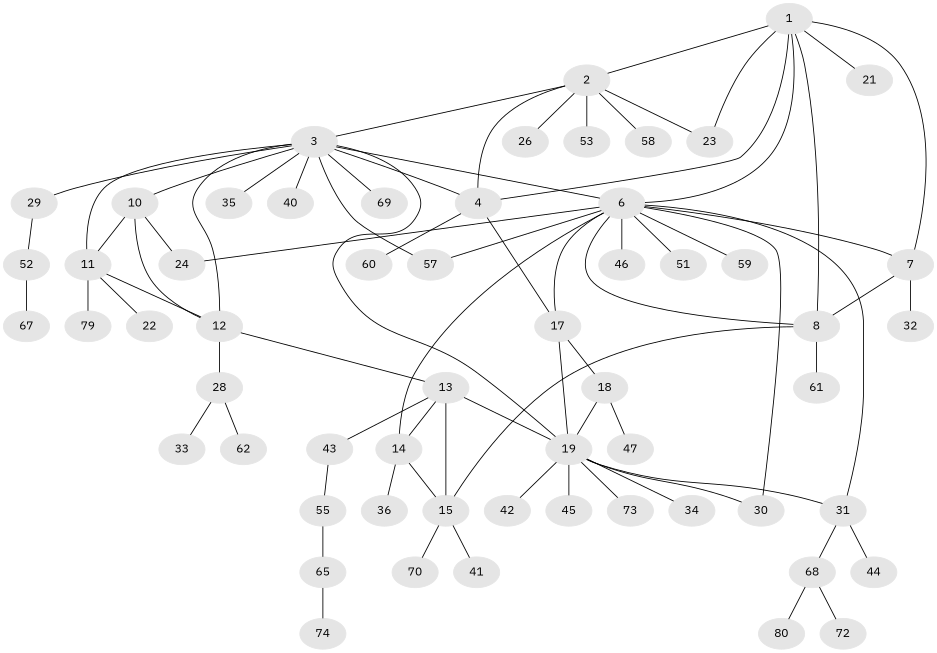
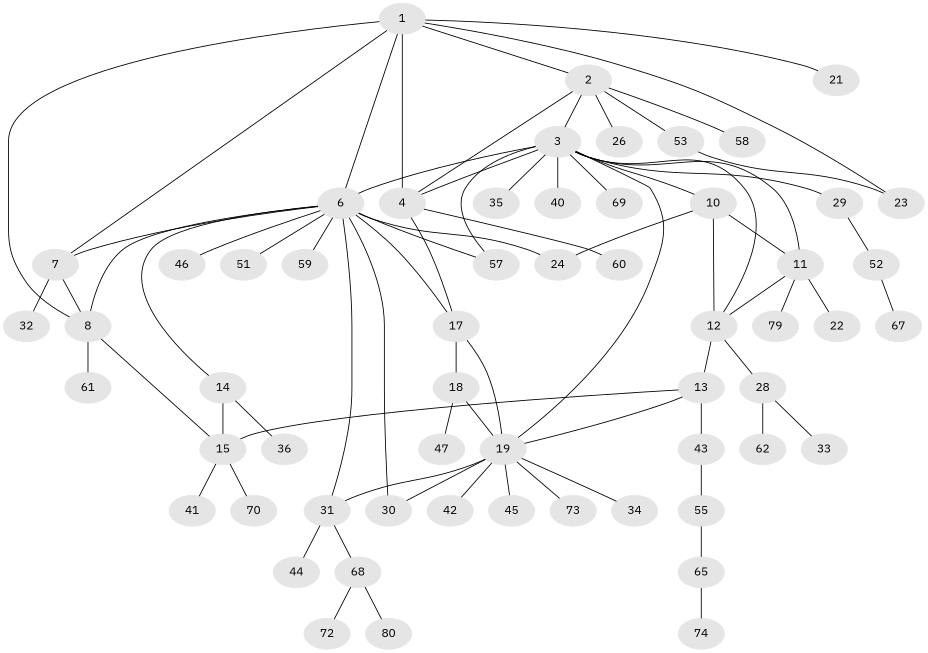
(648, 111) -> (791, 173)
(422, 419) -> none
